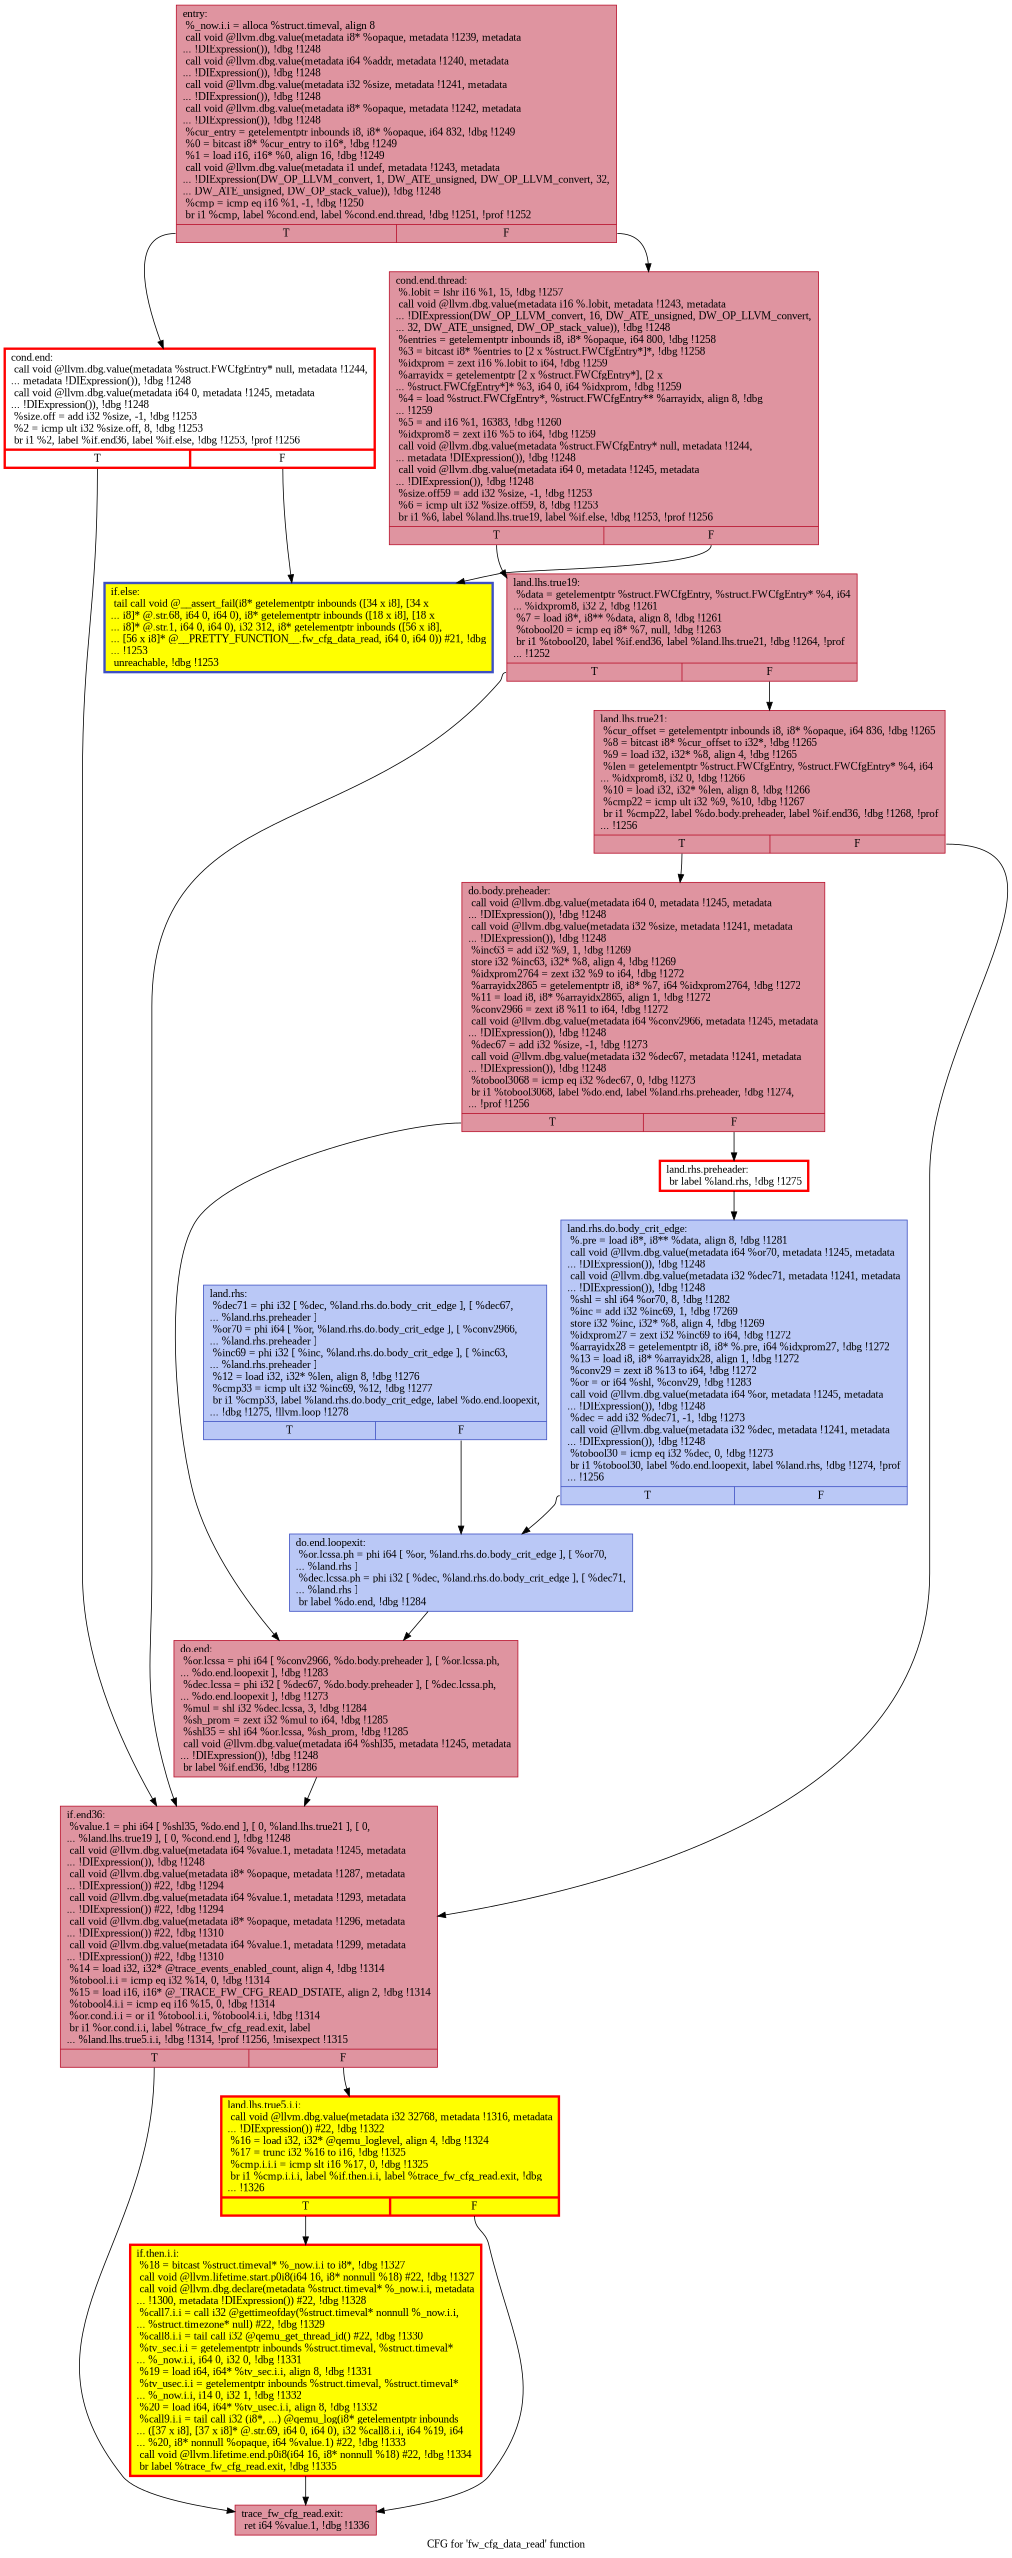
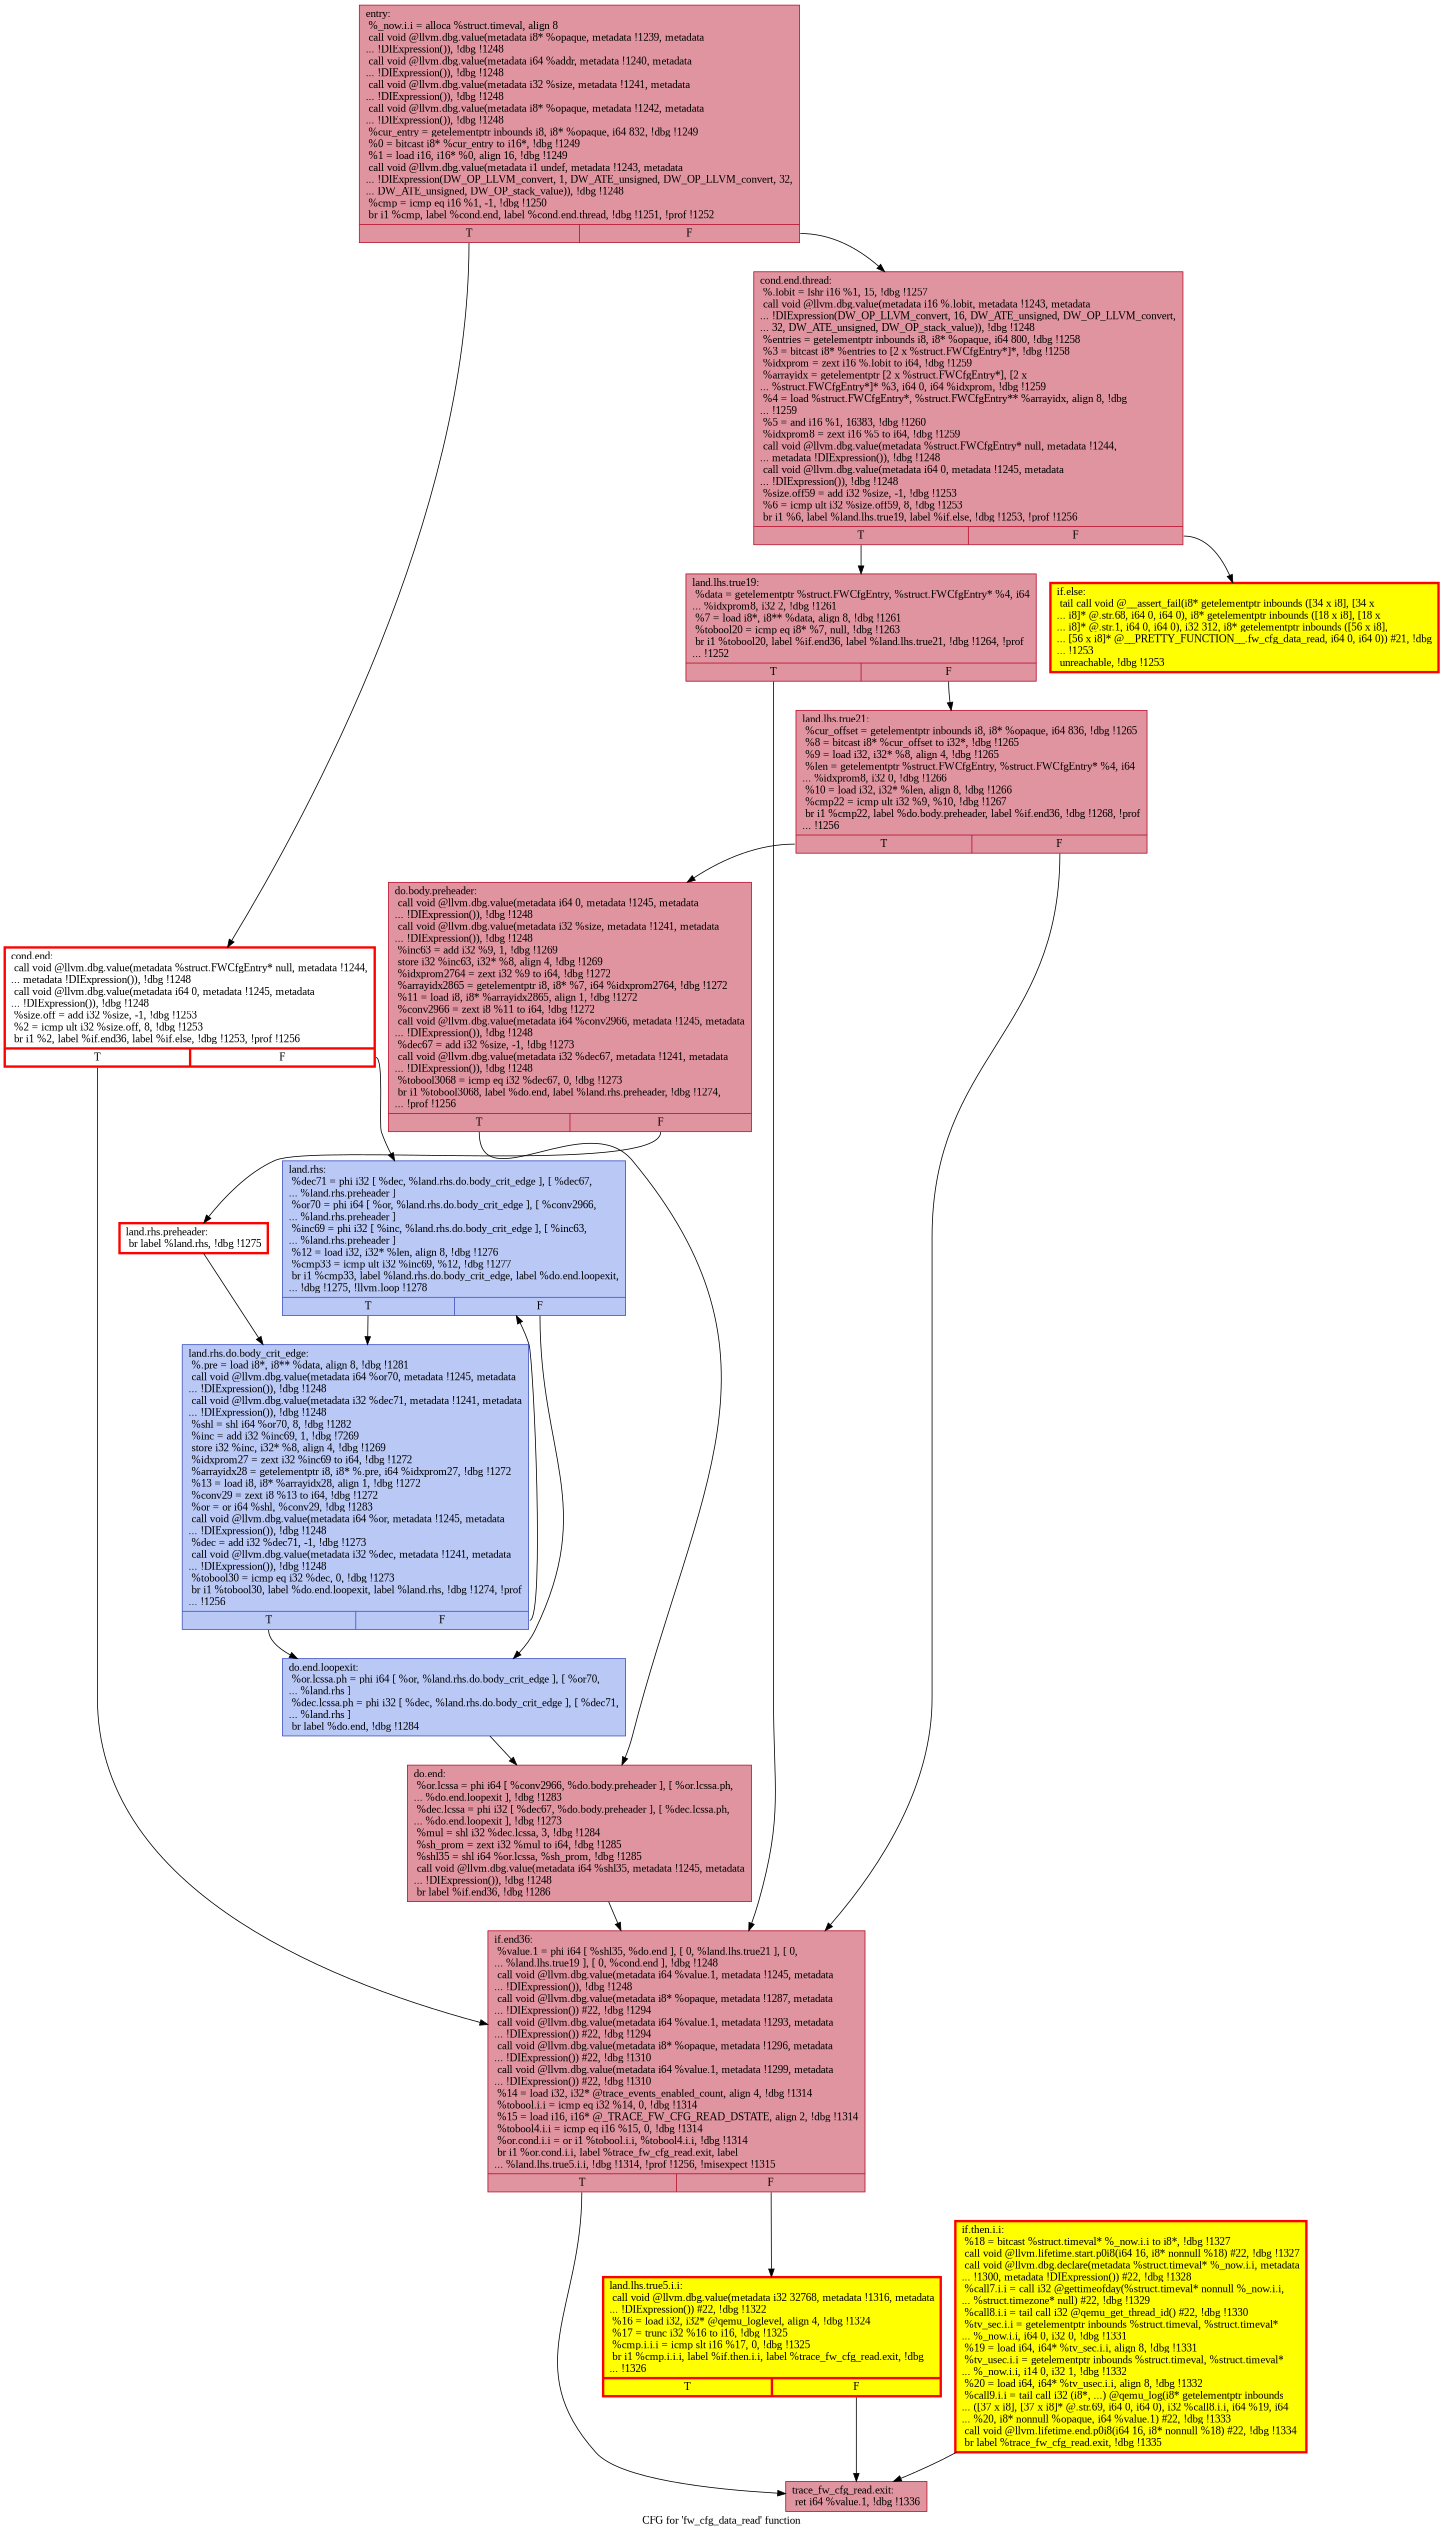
(285, 522) -> (381, 1106)
(299, 628) -> (1244, 628)
none -> (368, 1326)
none -> (536, 1471)
(306, 2226) -> none
